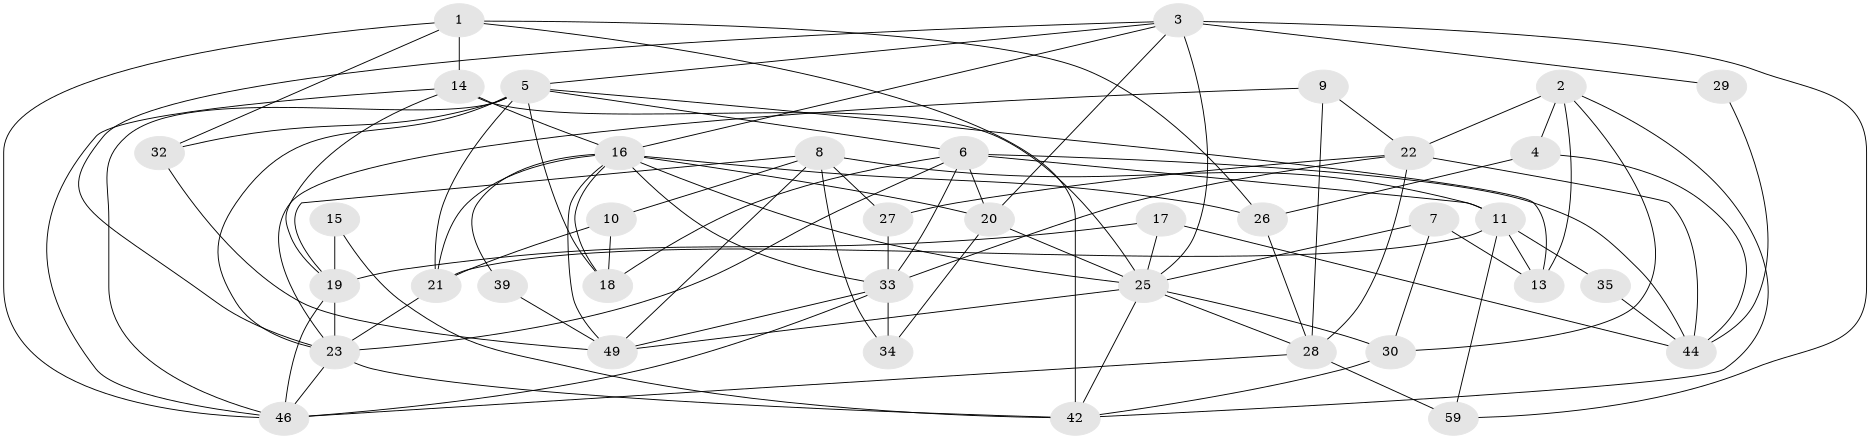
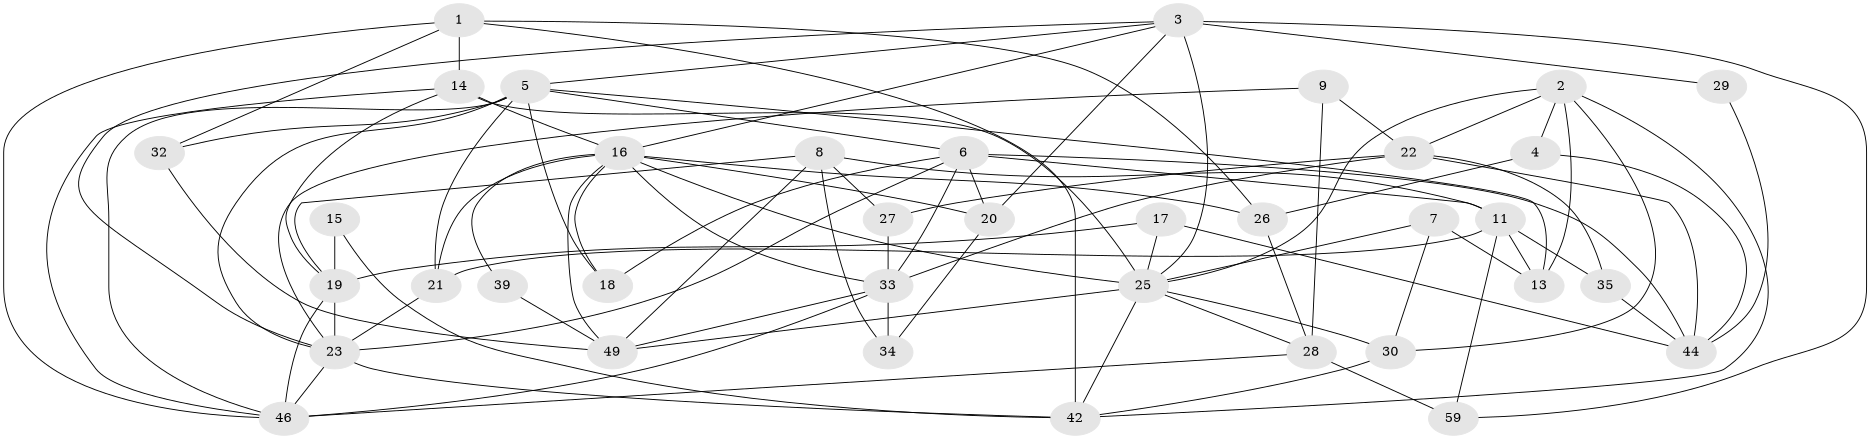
(611, 219) -> none
(1055, 248) -> (1363, 146)
(1381, 262) -> (1538, 186)
